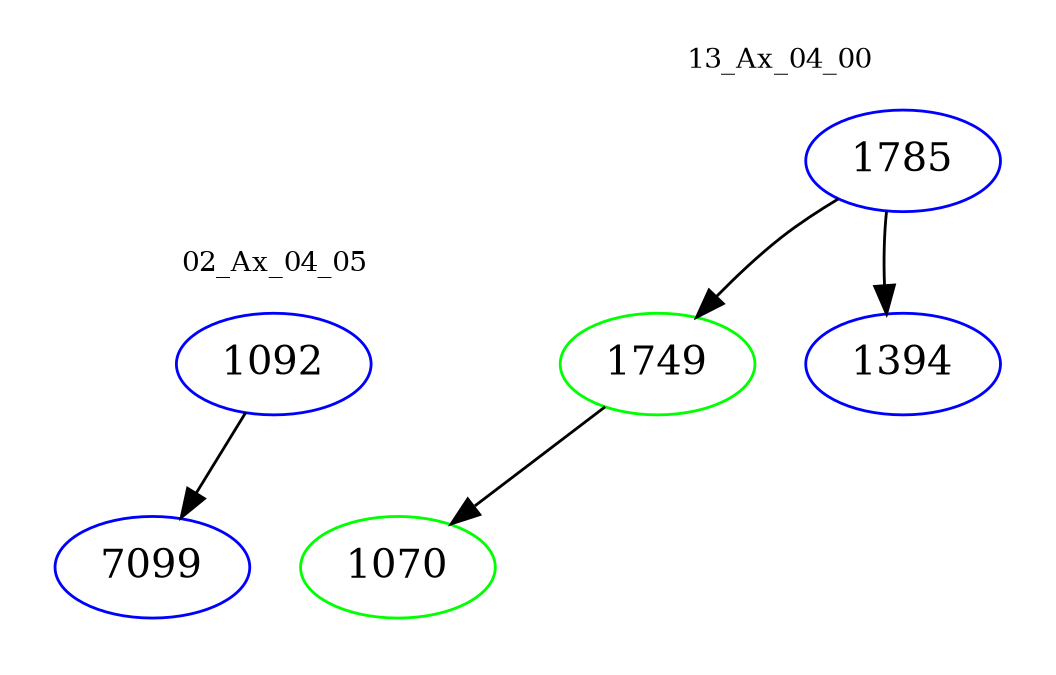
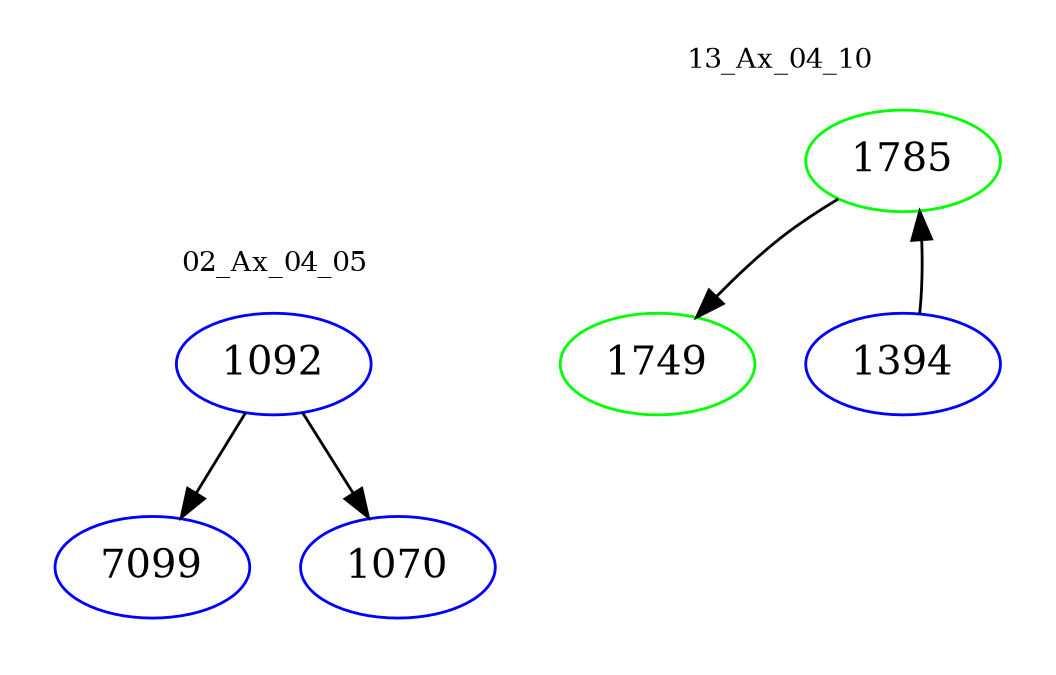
(780, 61) -> (780, 61)
(903, 161) -> (903, 161)
(884, 248) -> (922, 277)
(540, 456) -> (328, 453)
(398, 567) -> (398, 567)
